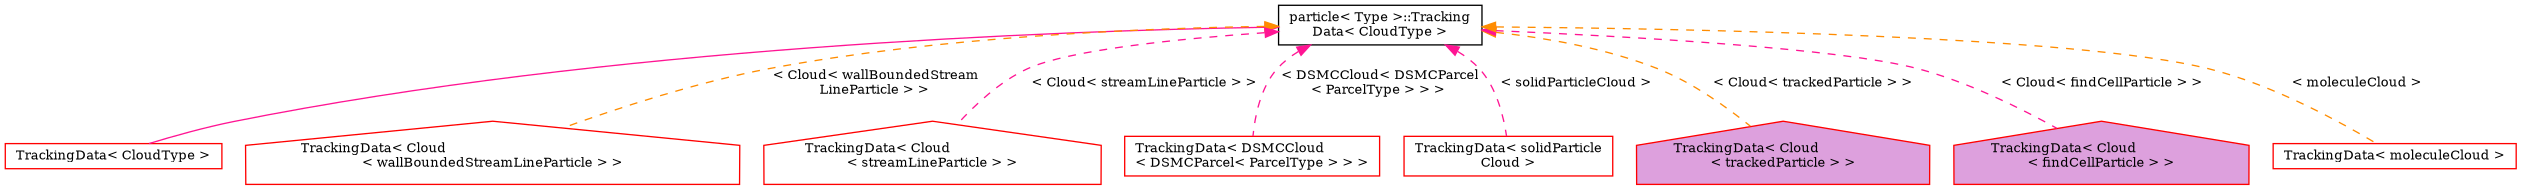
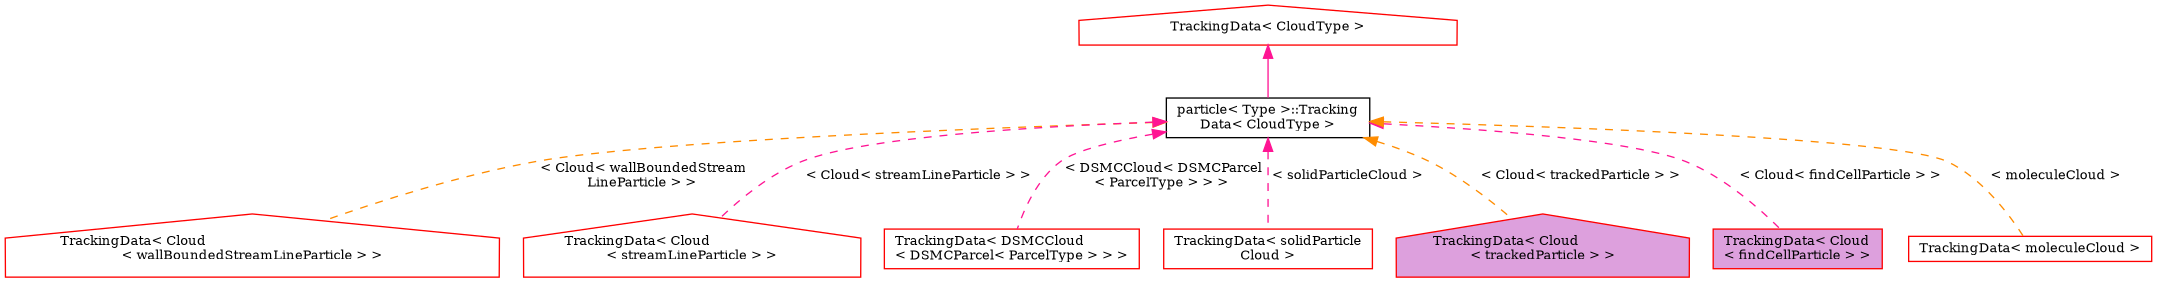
(704, 57) -> (1268, 78)
(114, 156) -> (1268, 27)
(2101, 156) -> (1798, 249)
